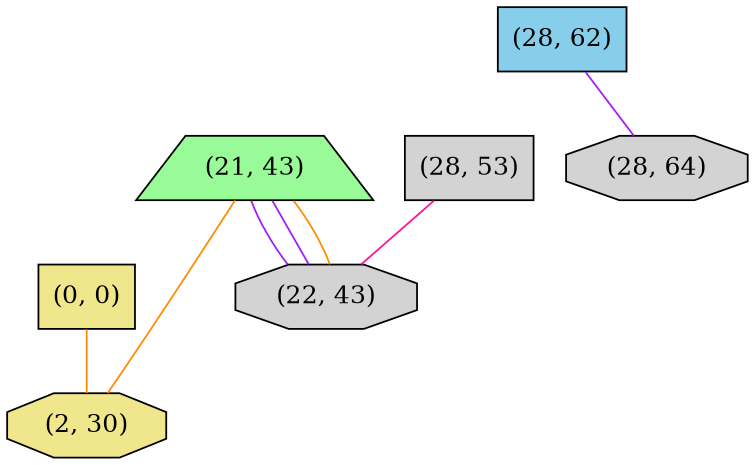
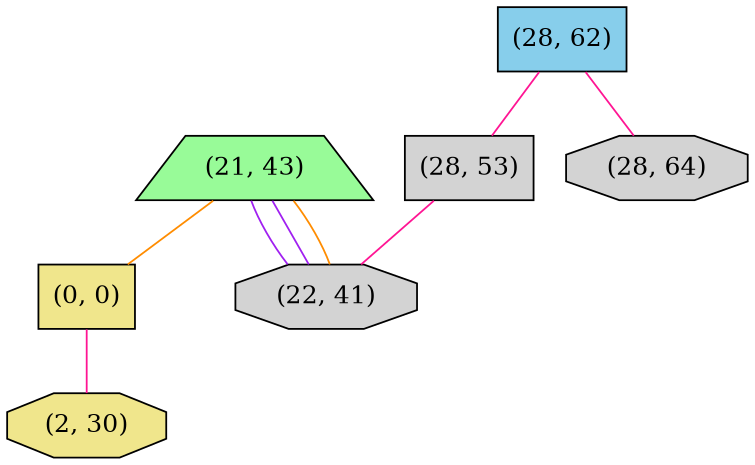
none -> (516, 104)
(610, 104) -> (610, 104)
(172, 297) -> (170, 233)
(326, 297) -> (326, 297)
(87, 361) -> (87, 361)
